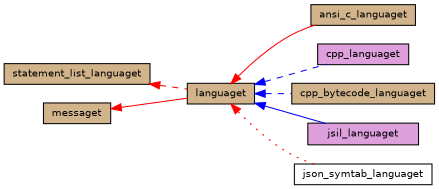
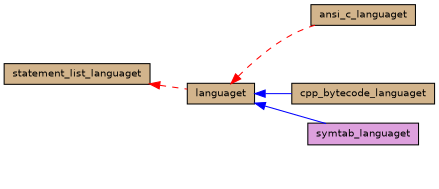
(274, 46) -> (274, 46)
(363, 54) -> none
(279, 94) -> (279, 94)
(77, 113) -> none
(363, 134) -> (363, 134)
(363, 174) -> none
